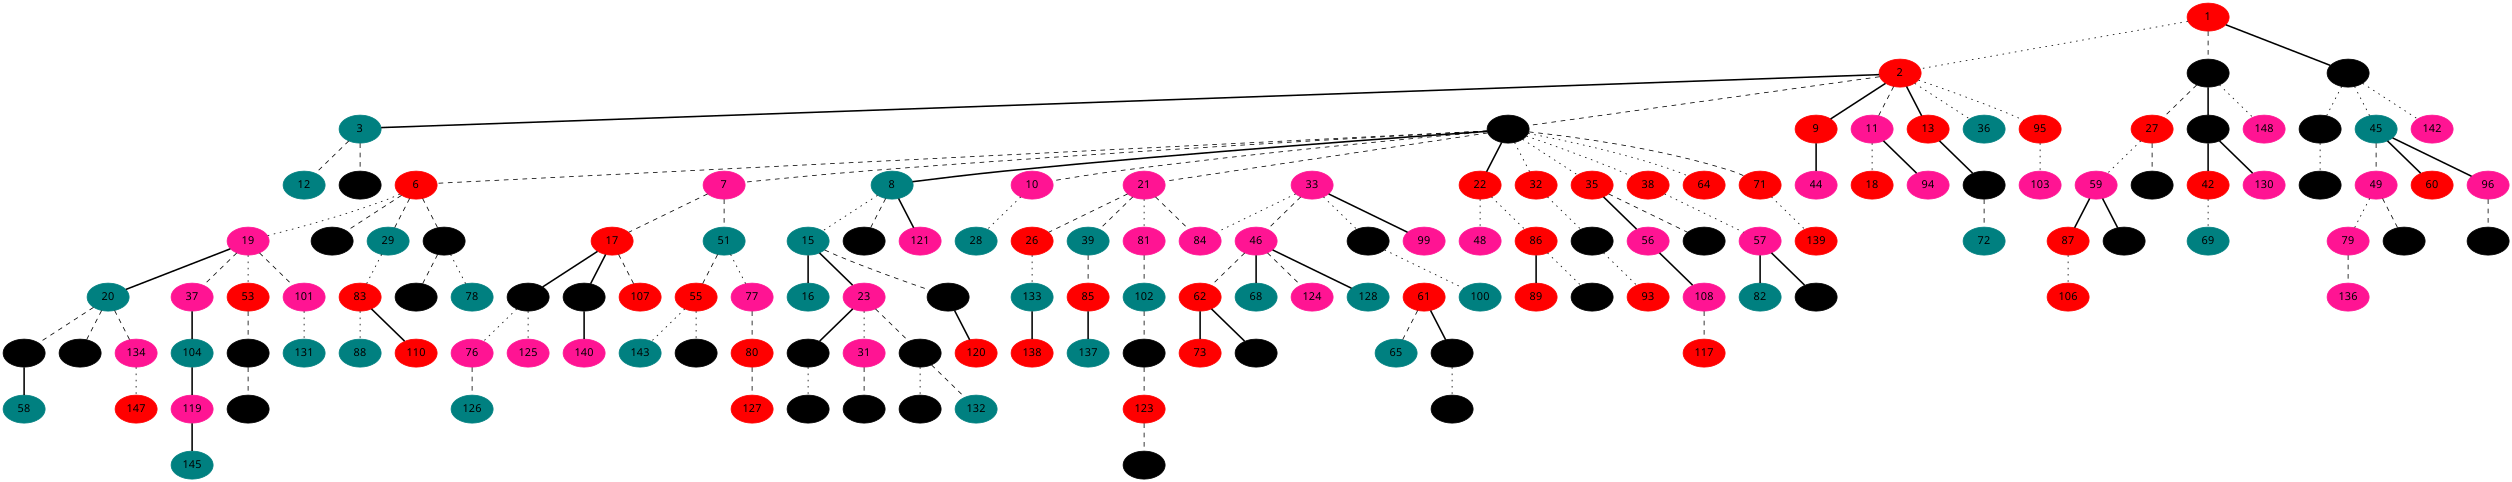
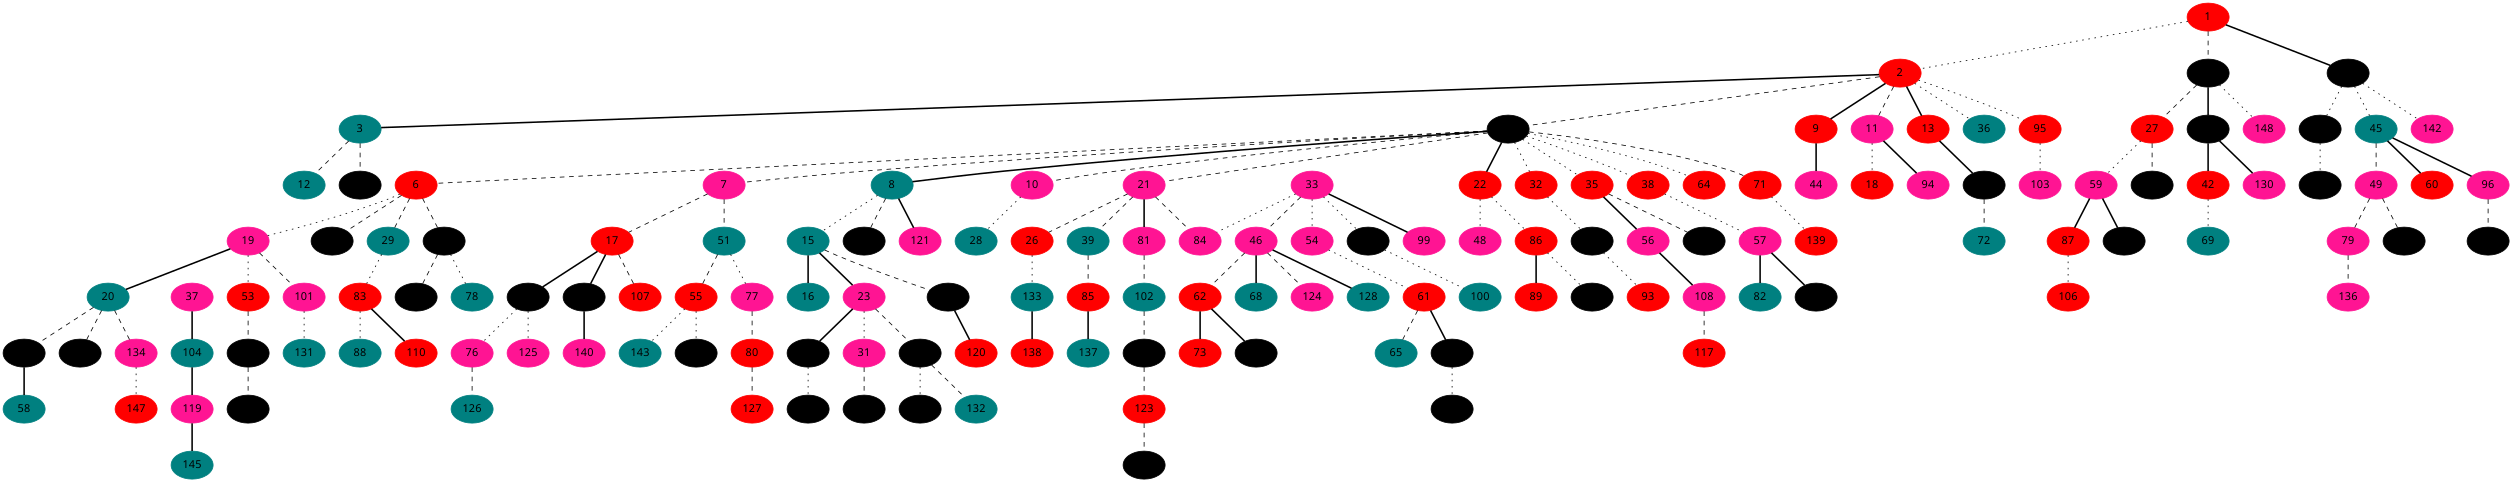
(1144, 213) -> (1144, 213)
(2362, 213) -> (2362, 213)
none -> (1312, 241)
(220, 269) -> none
